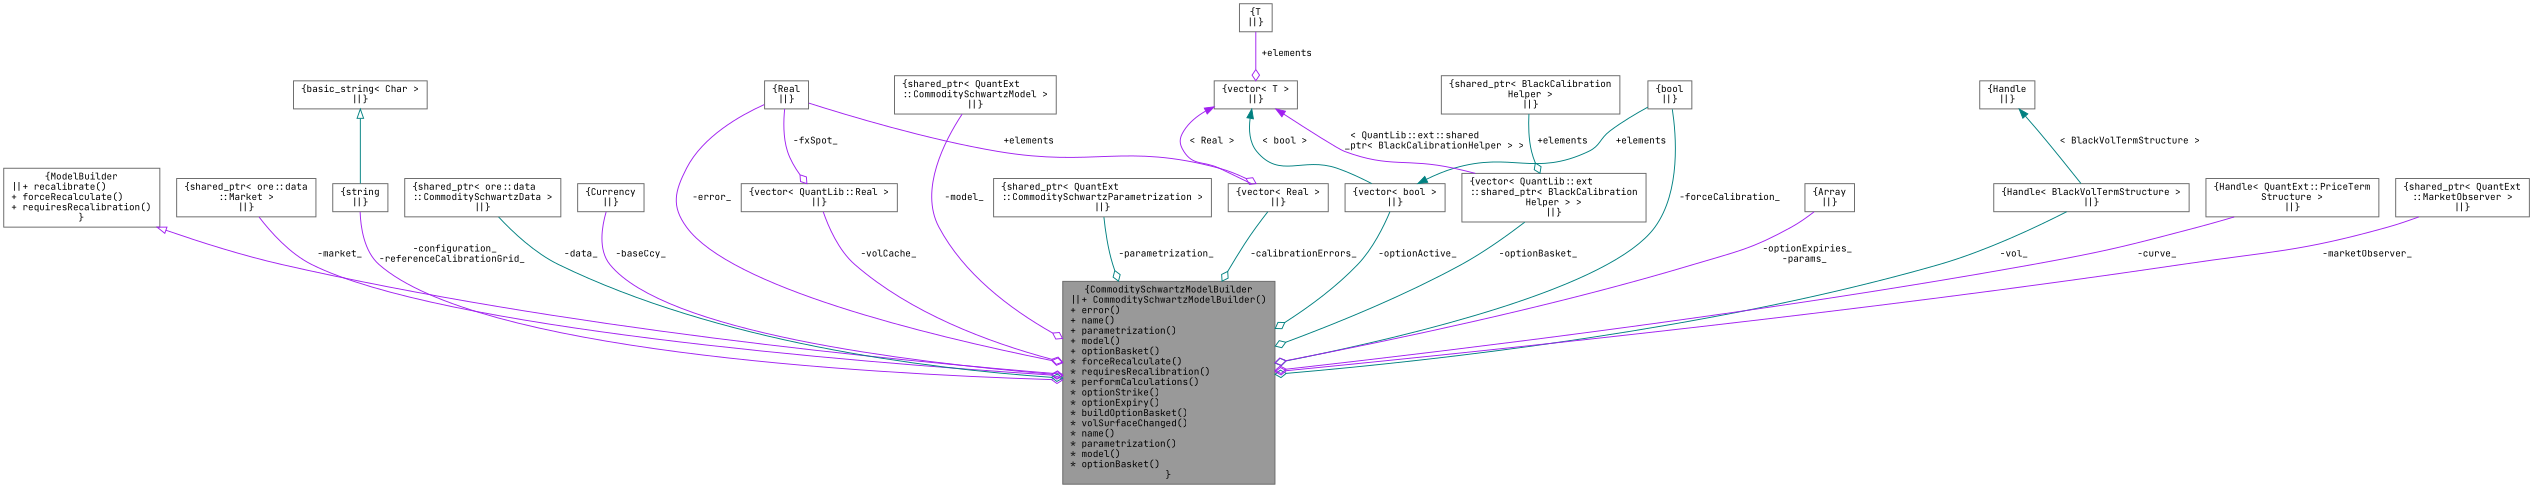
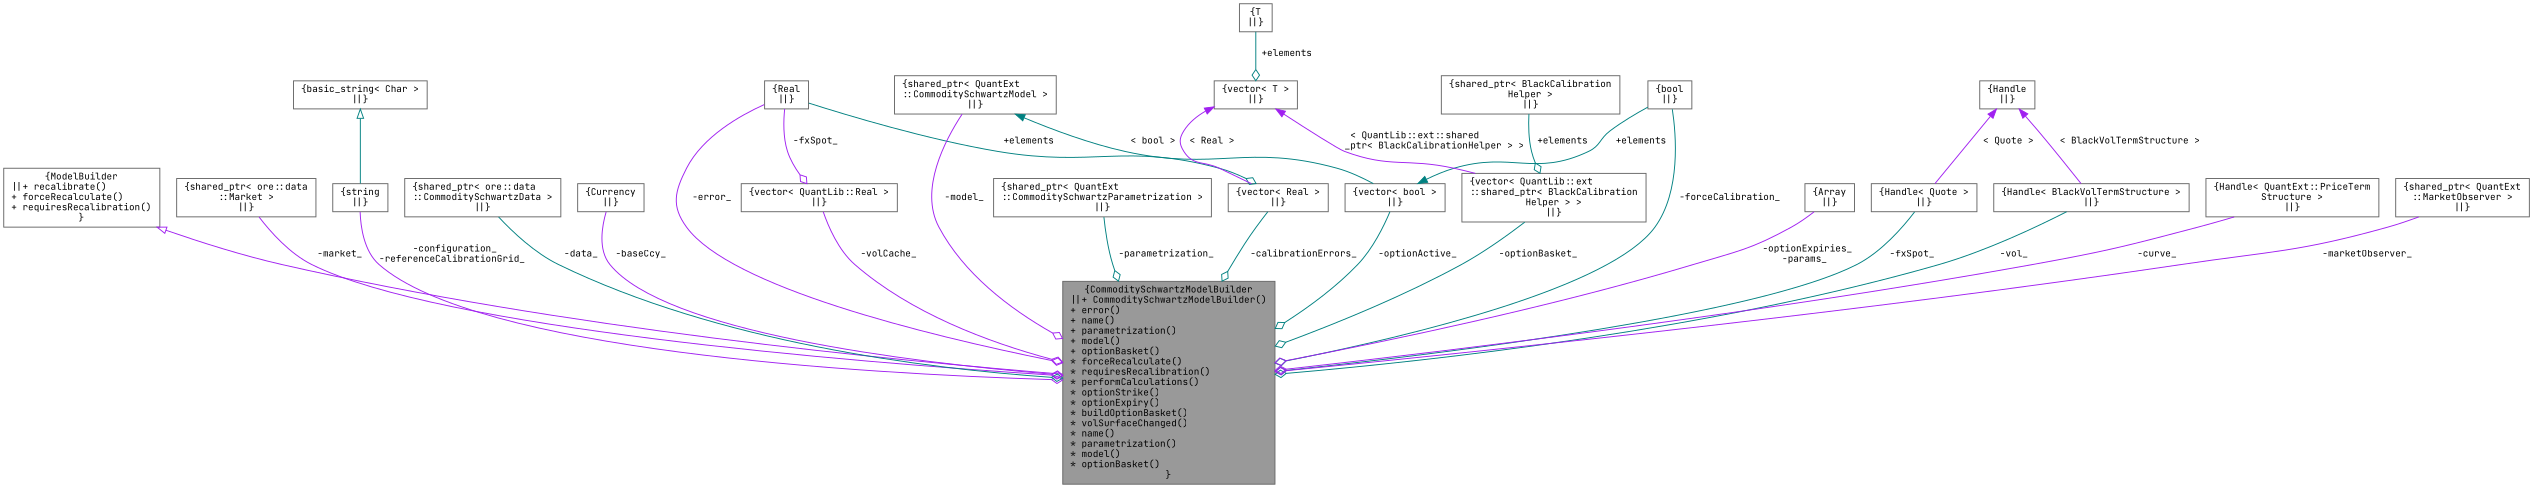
(1256, 51) -> (1256, 51)
(2054, 150) -> (2054, 150)
(1026, 155) -> (1026, 155)
(1297, 166) -> (1216, 159)
none -> (1924, 198)
